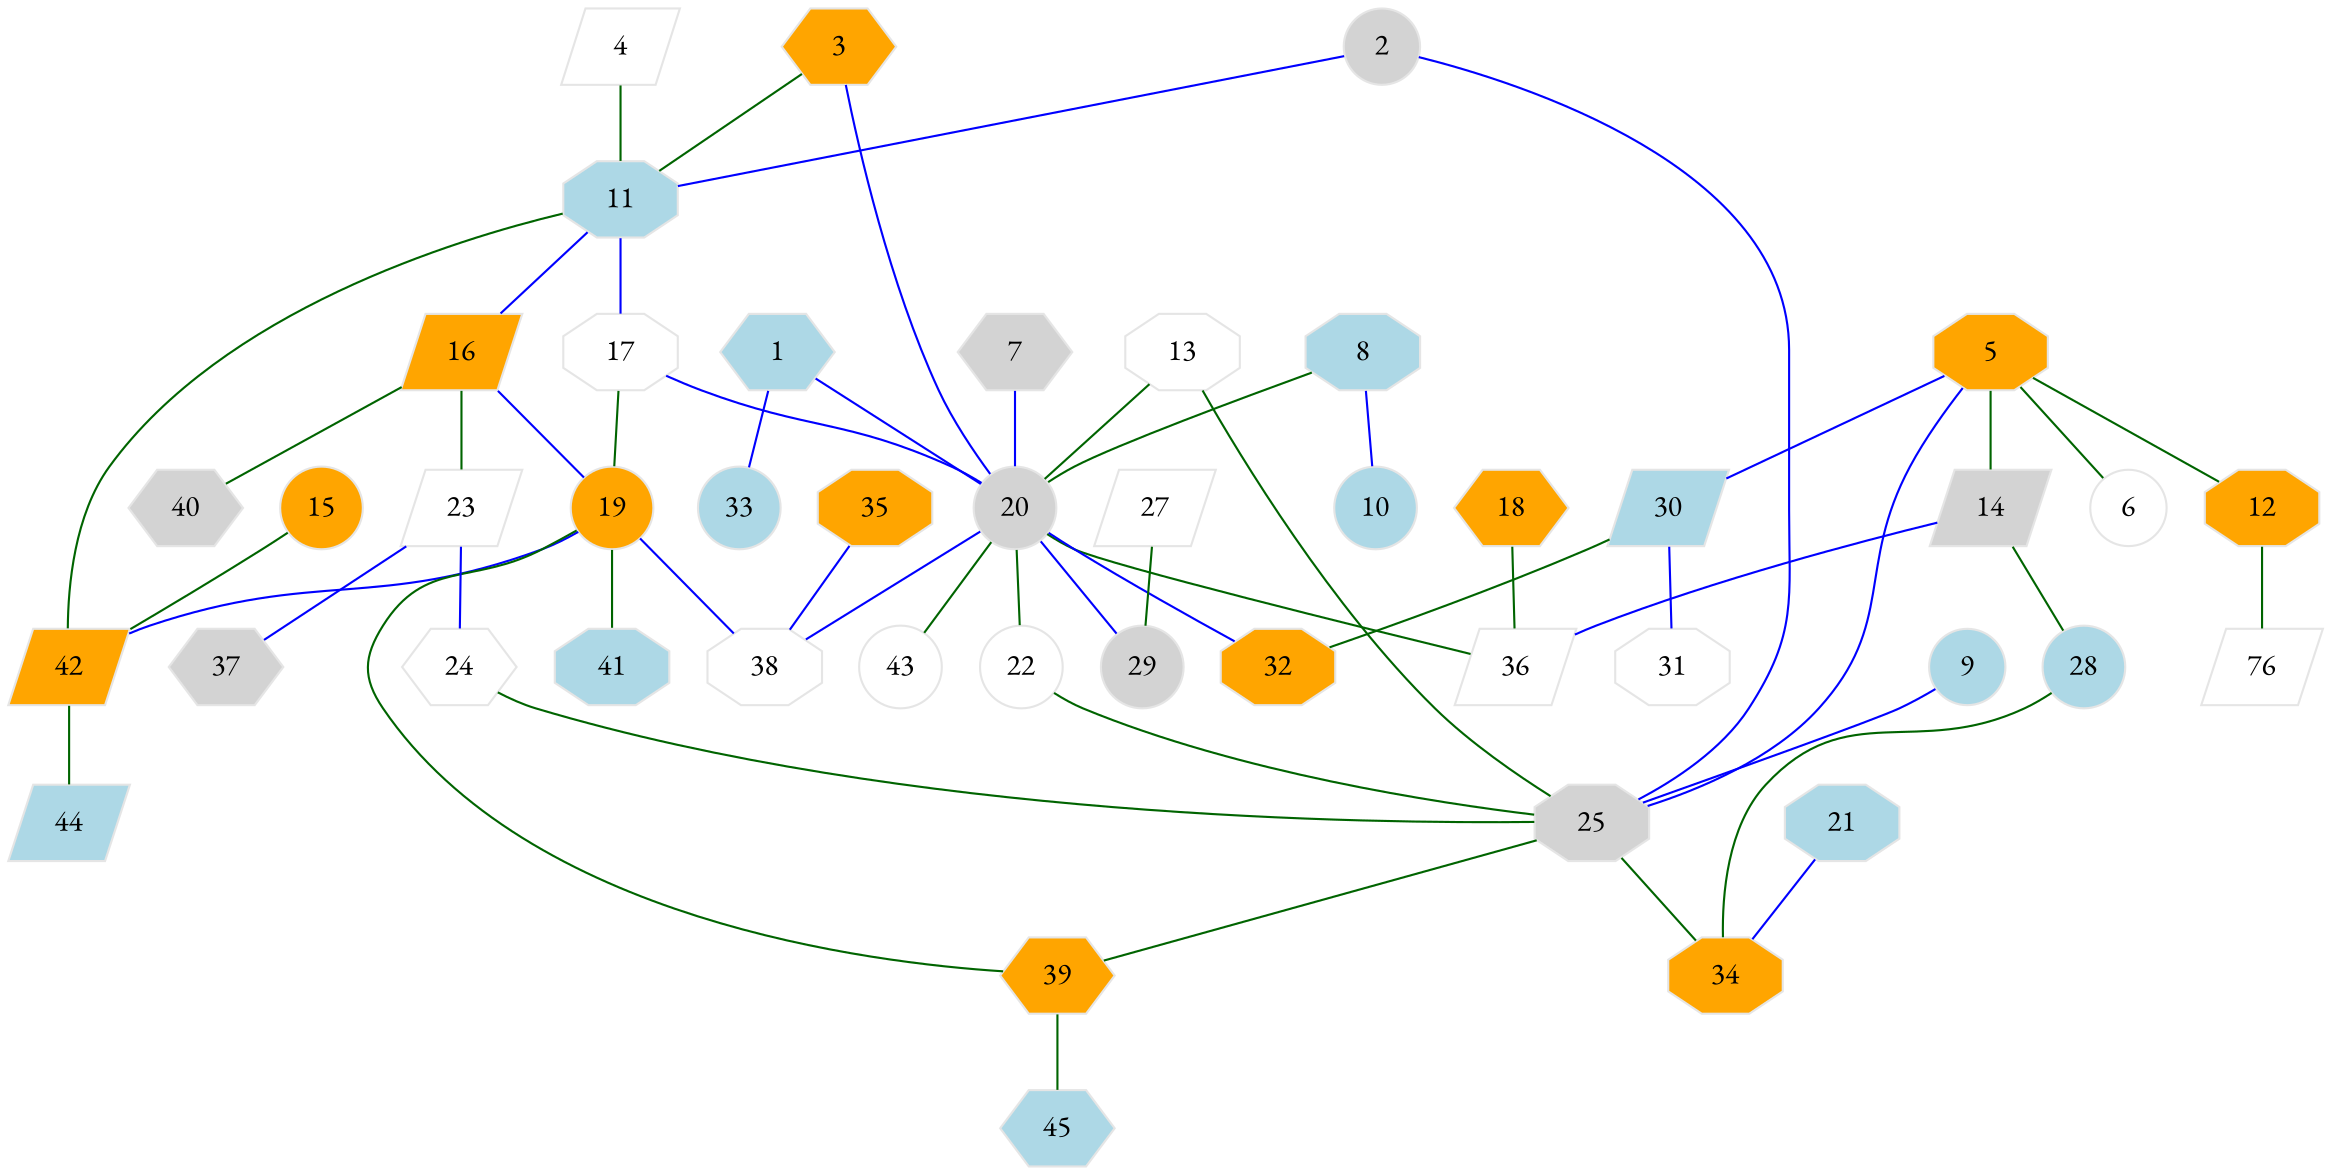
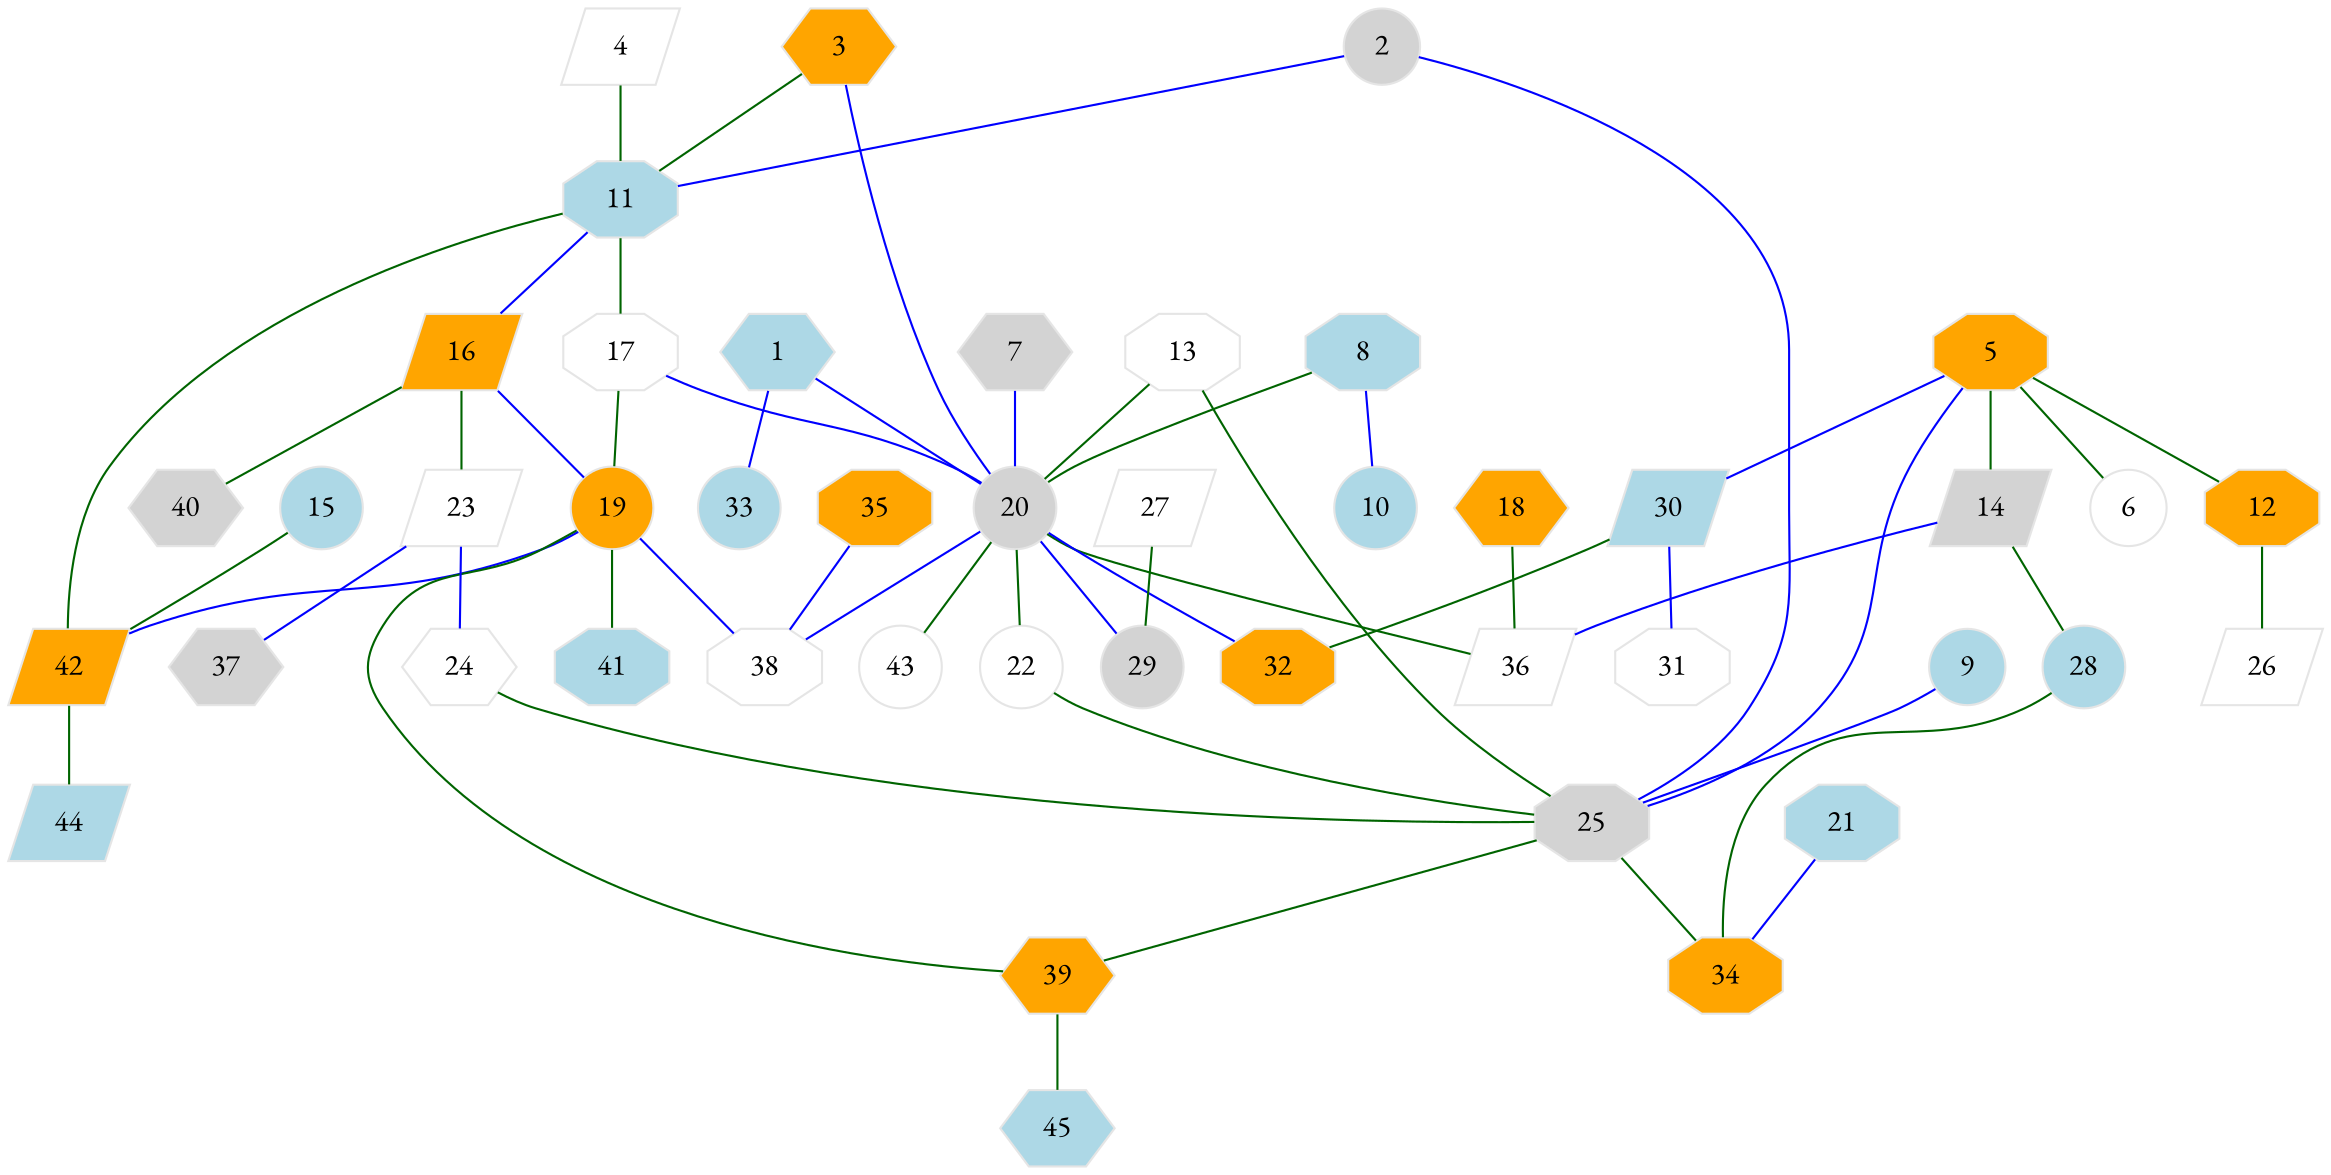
(621, 276) -> (621, 276)
(321, 508) -> (321, 508)
(2262, 667) -> (2262, 667)
